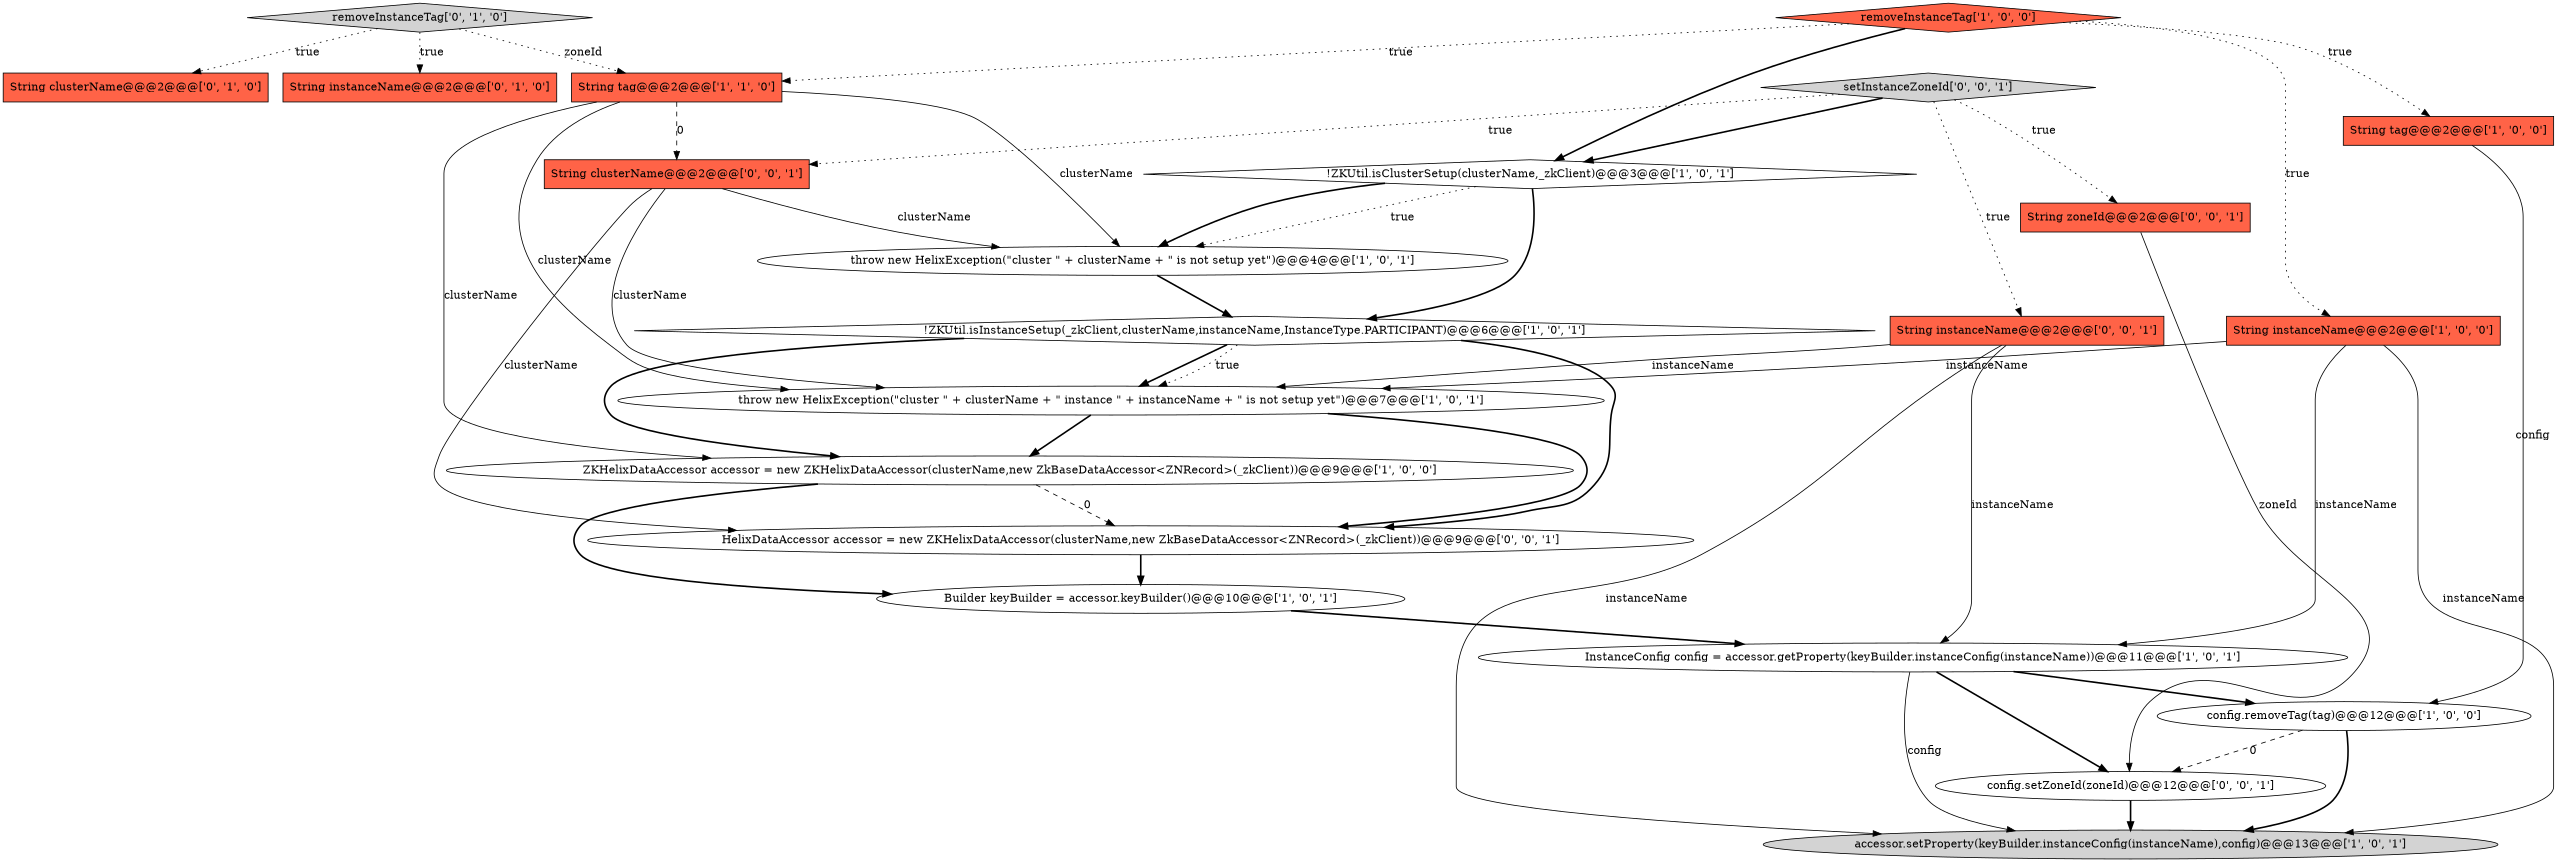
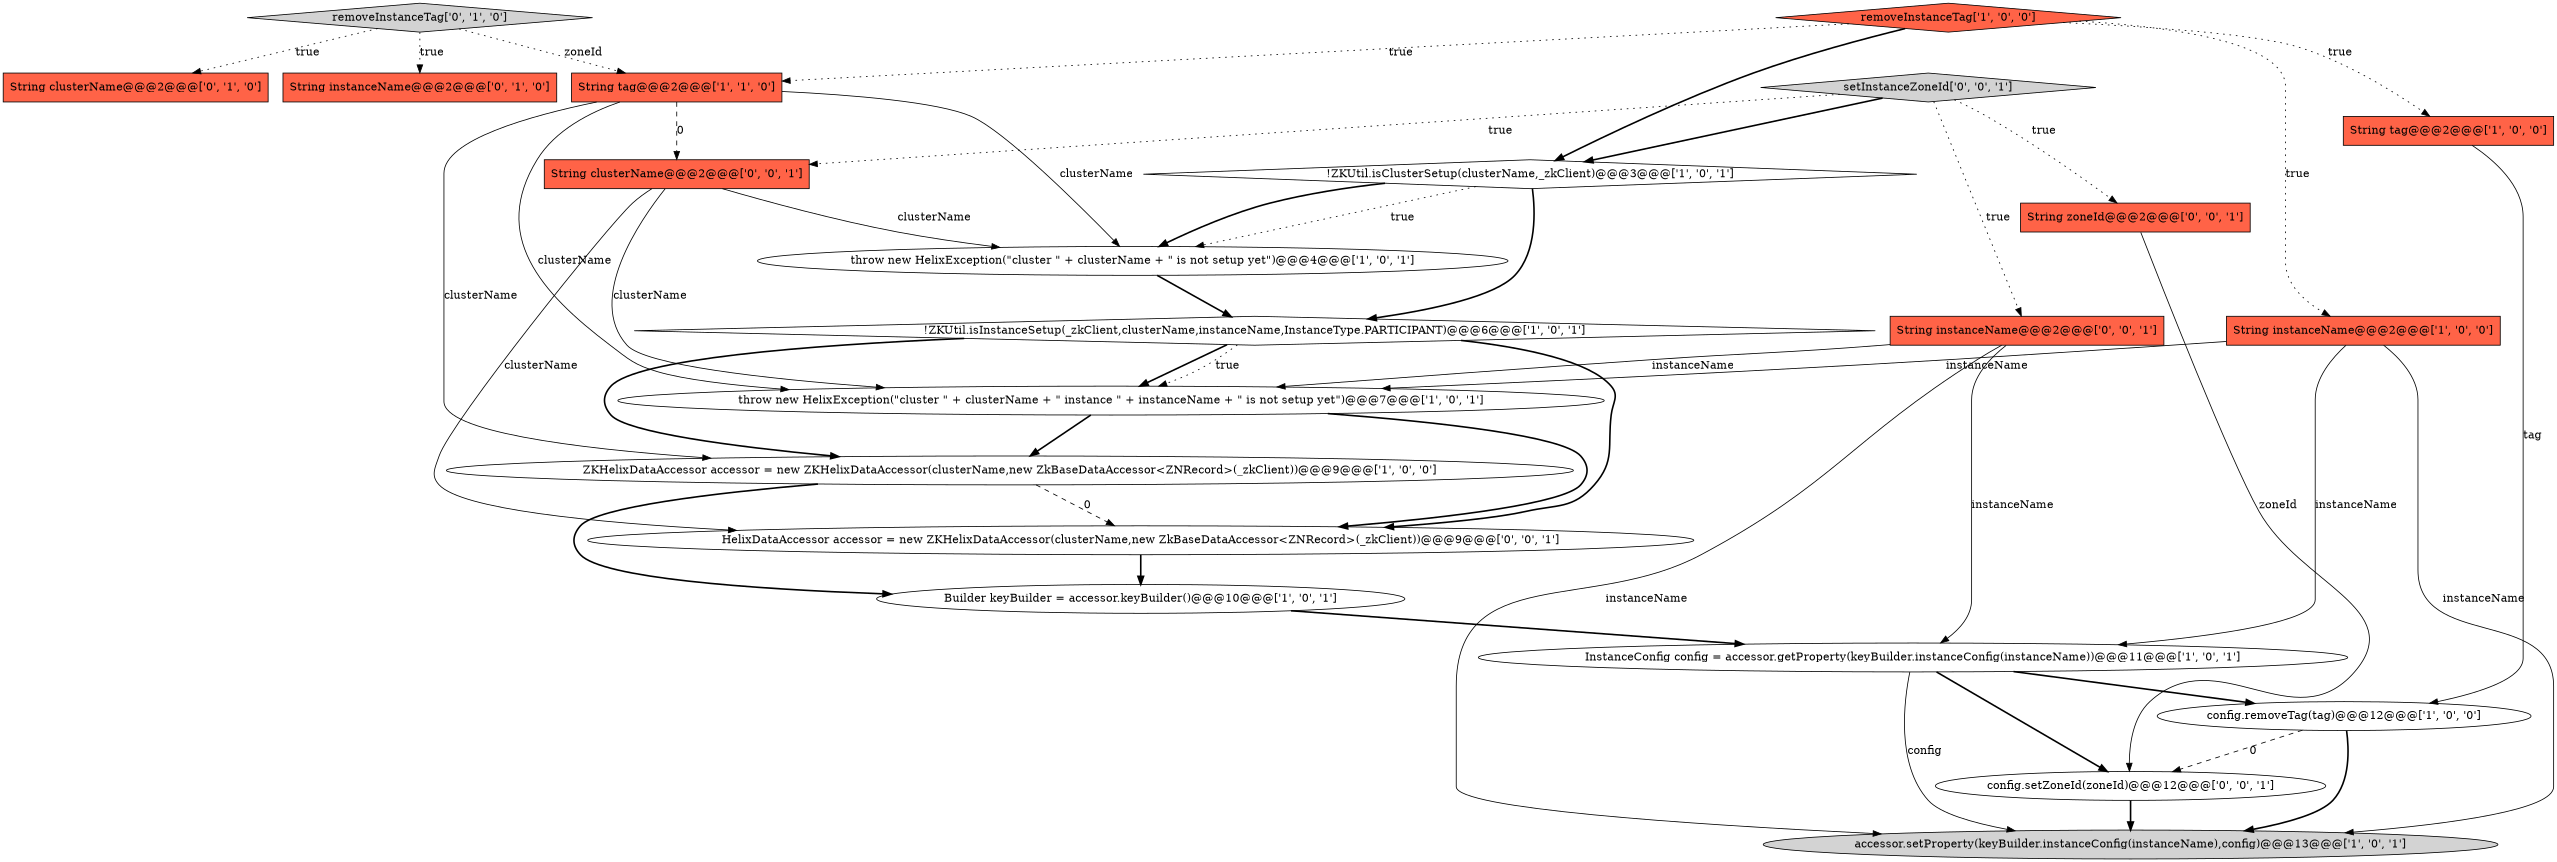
(2533, 436) -> (2533, 436)
